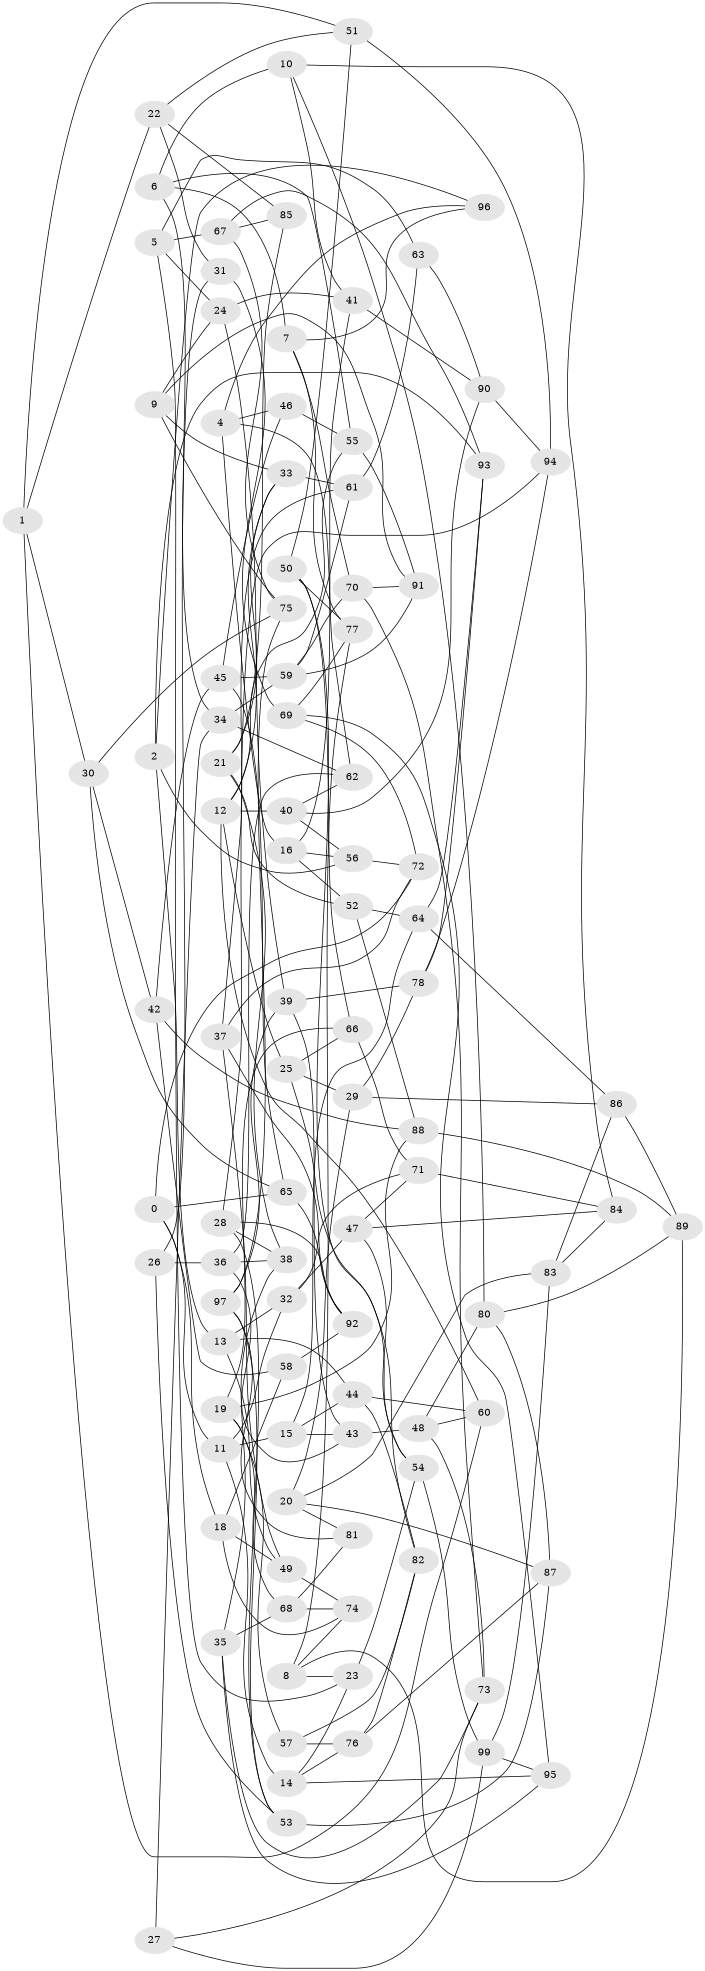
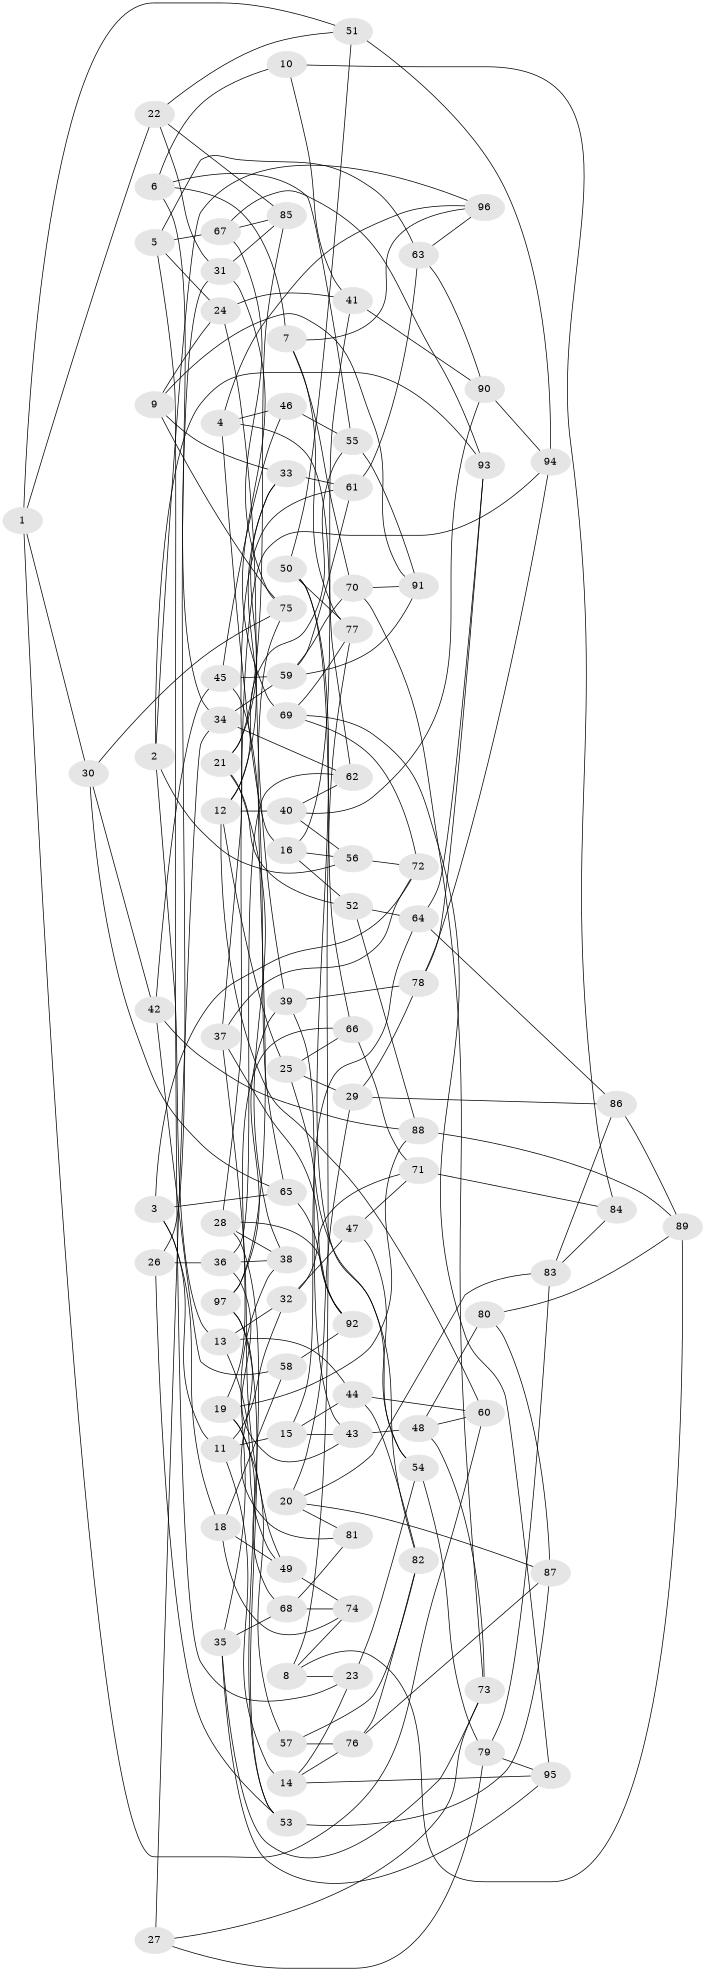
none -> (452, 231)
none -> (254, 244)
(453, 678) -> none
(155, 1209) -> (155, 1209)
(490, 1219) -> none
(485, 1753) -> (485, 1753)
